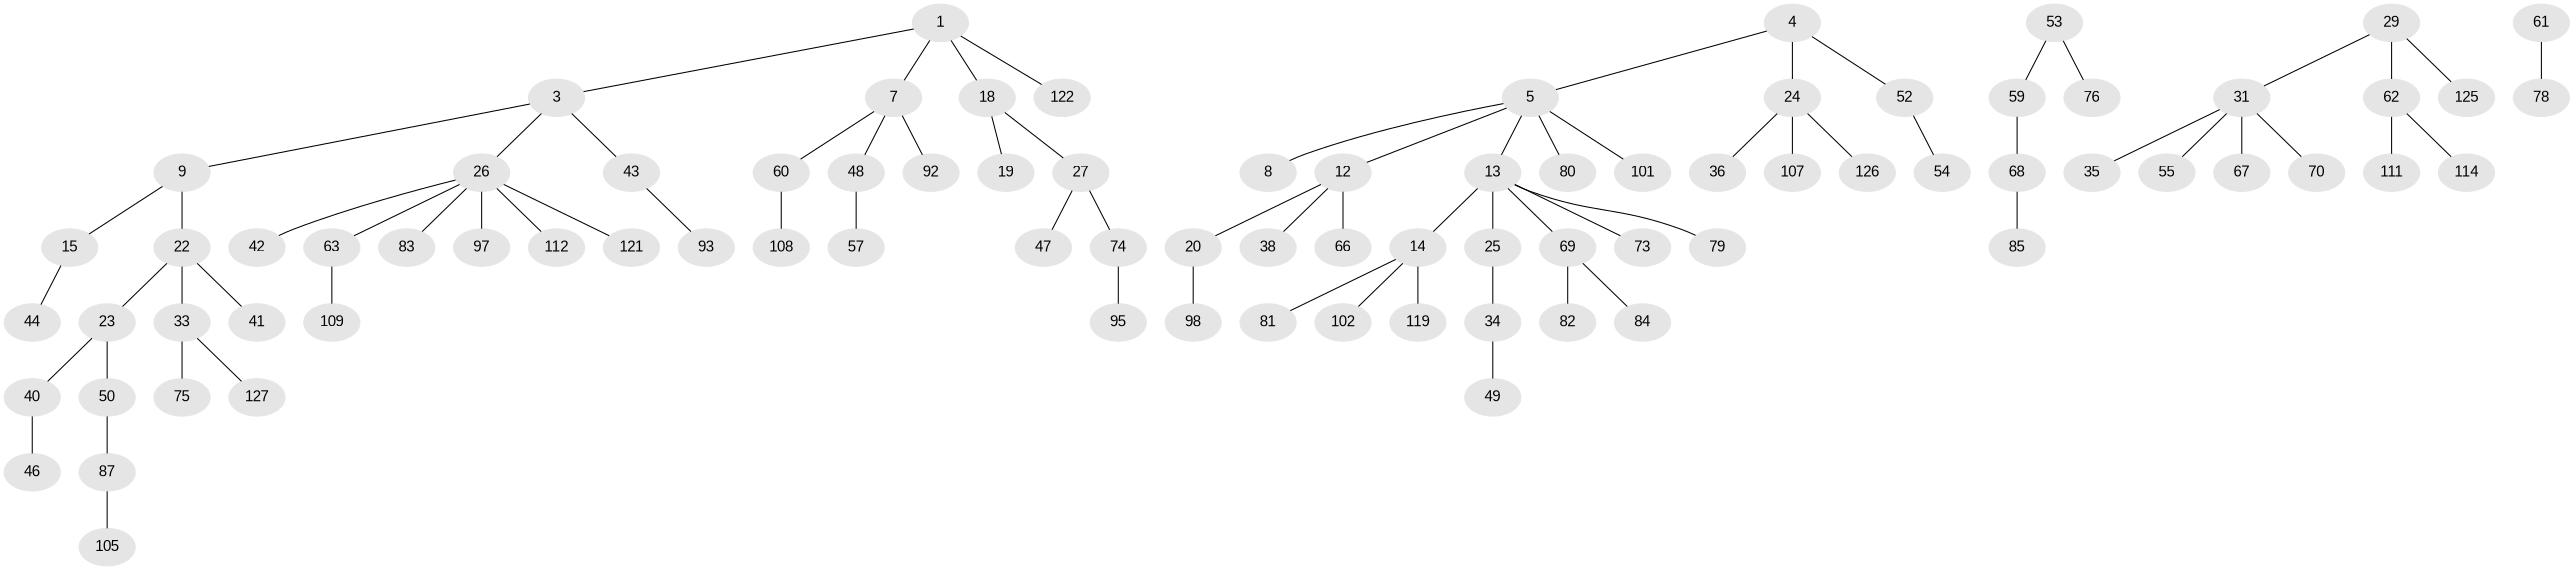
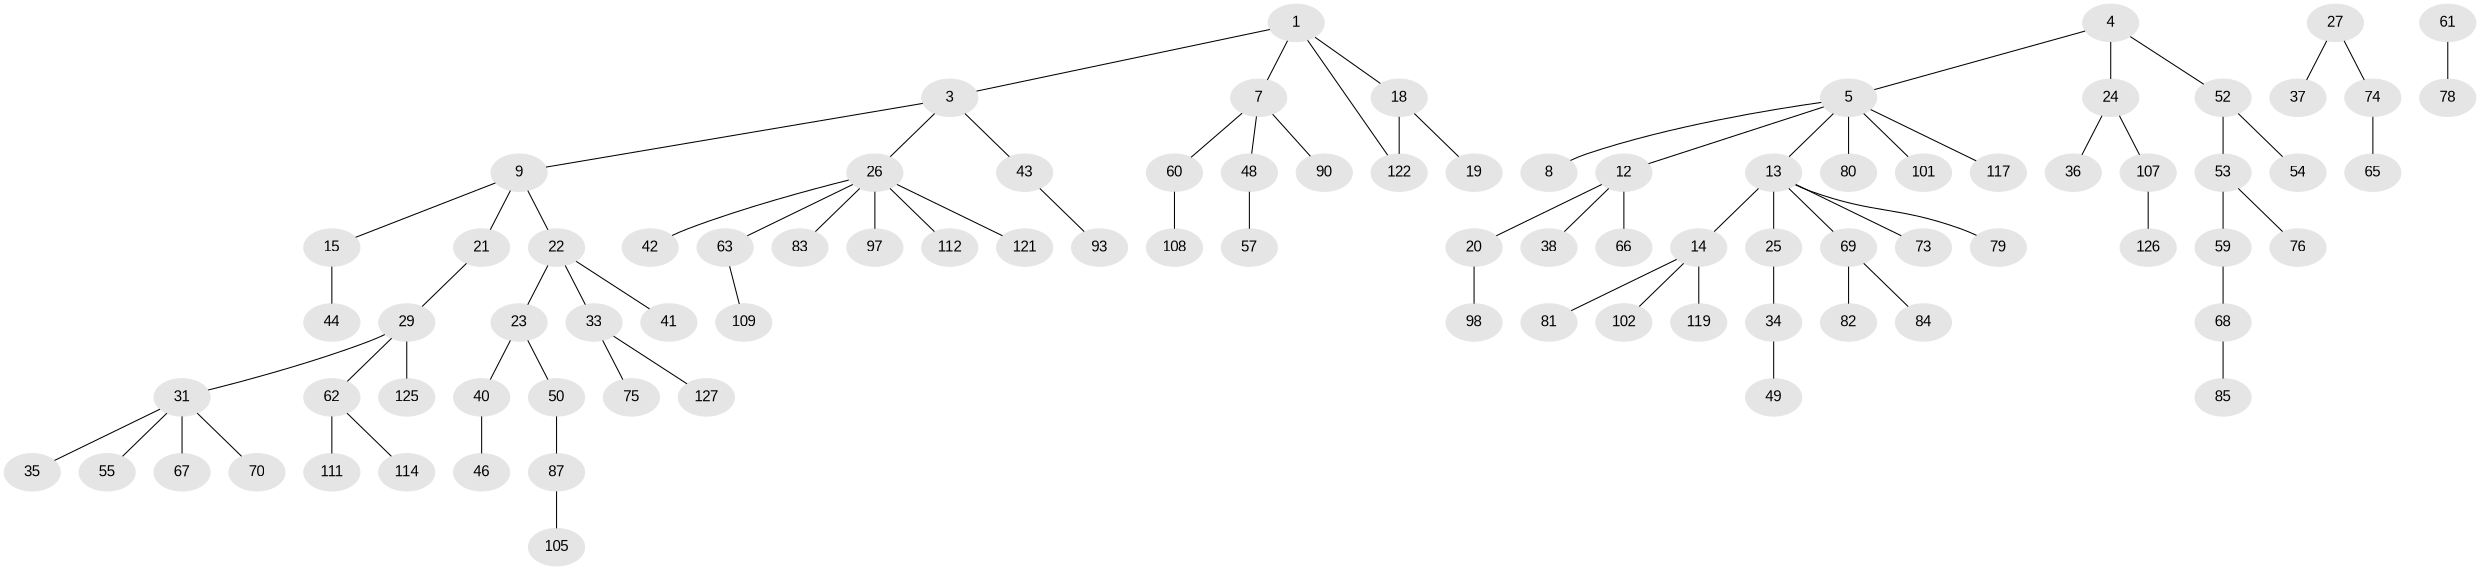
(1034, 135) -> (1399, 135)
(1830, 135) -> (2148, 210)
none -> (2223, 135)
(931, 173) -> (1324, 173)
none -> (1998, 173)
none -> (482, 248)
(1043, 248) -> (2298, 98)
(1118, 322) -> (2373, 173)
